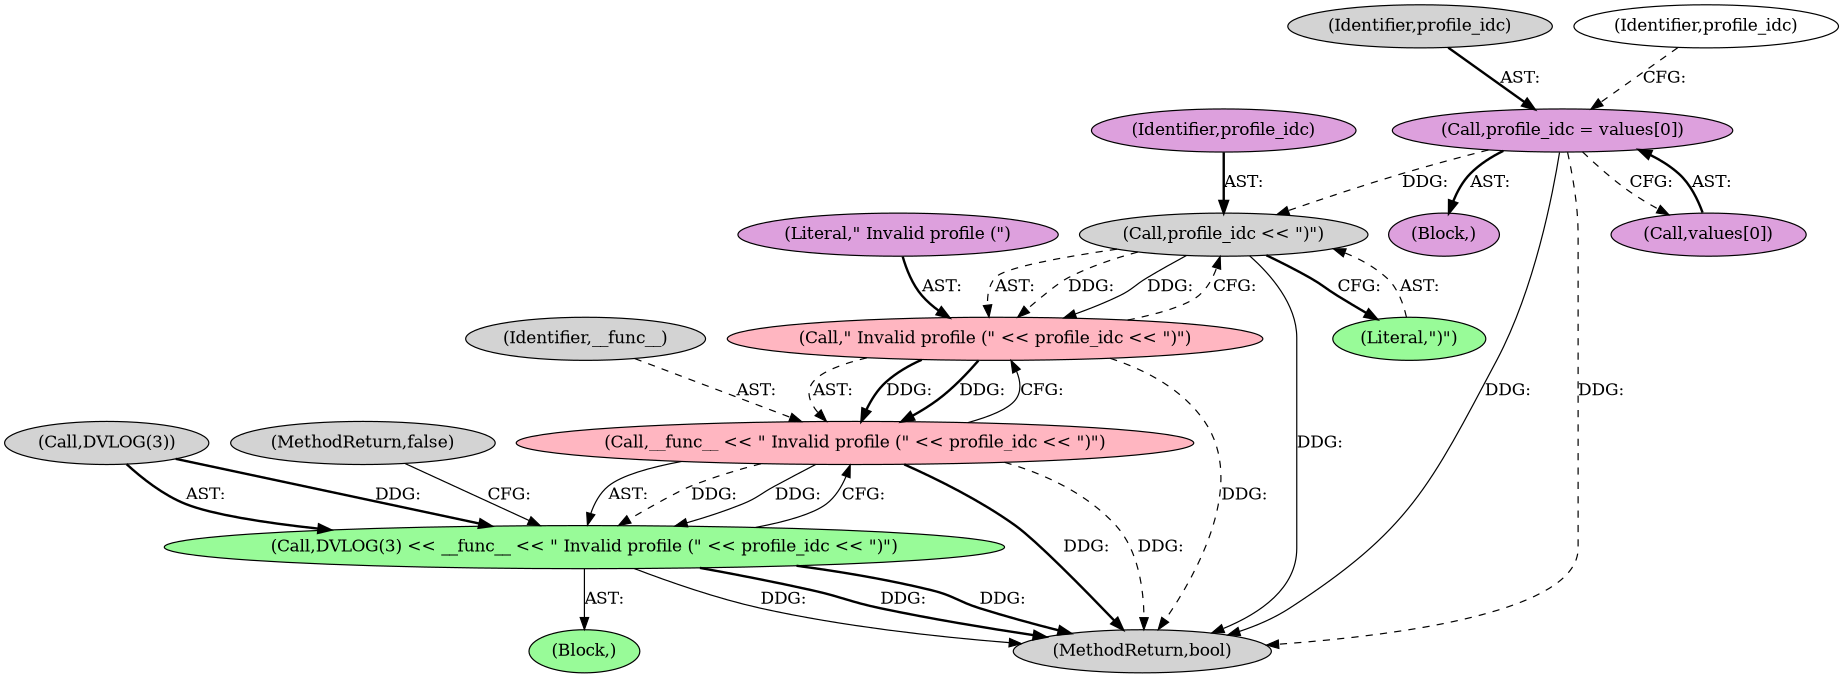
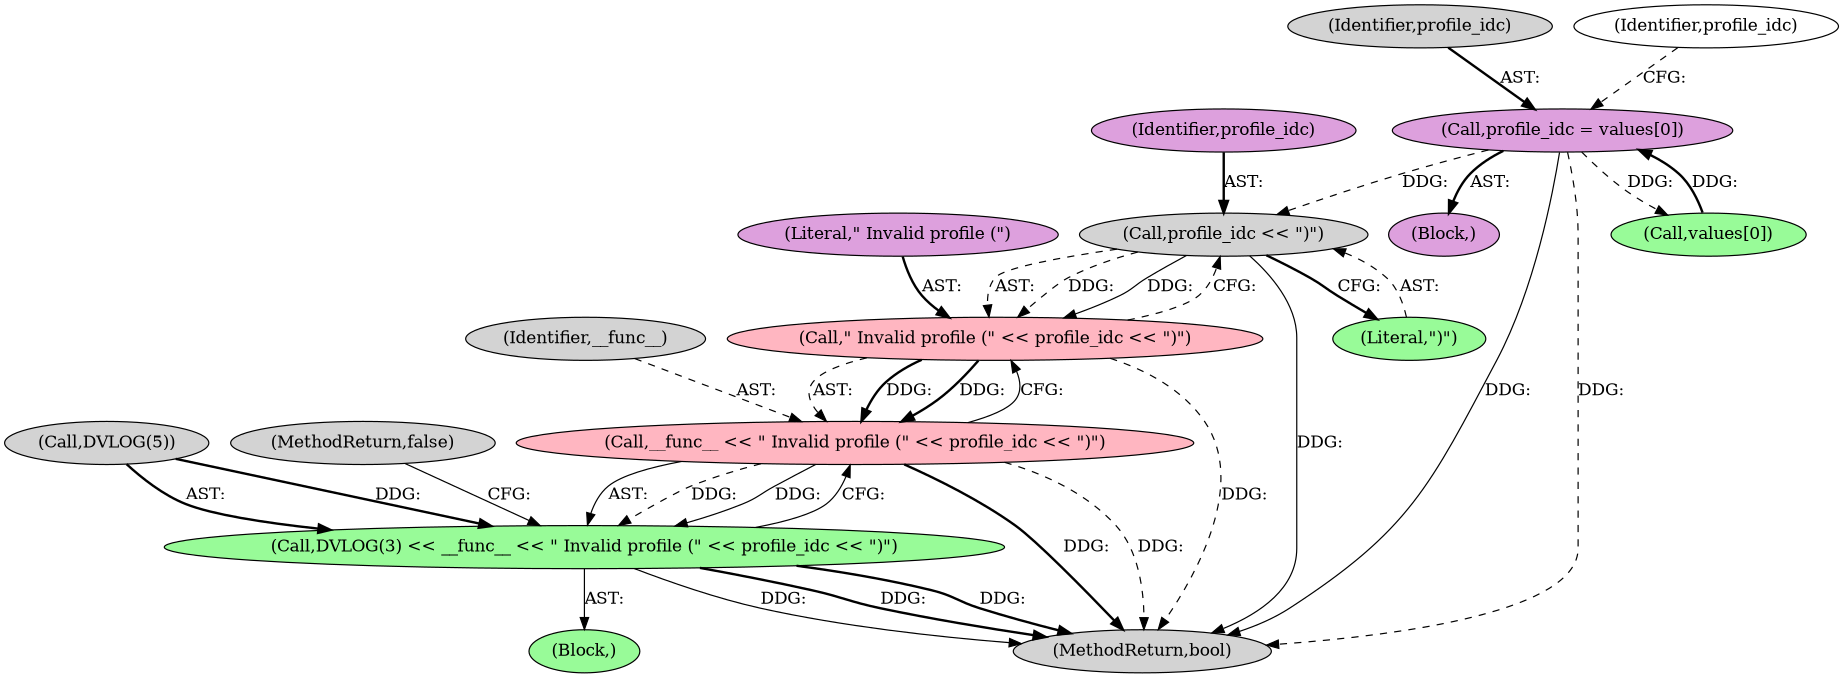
(1654, 183) -> (1653, 183)
(1715, 183) -> (1718, 183)
(1709, 235) -> (1709, 235)
(107, 443) -> (107, 443)
